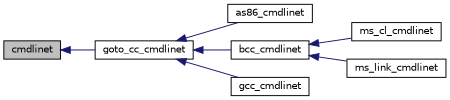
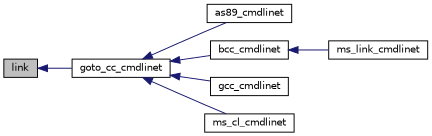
(270, 13) -> (249, 13)
(335, 41) -> (189, 98)
(32, 50) -> (21, 68)
